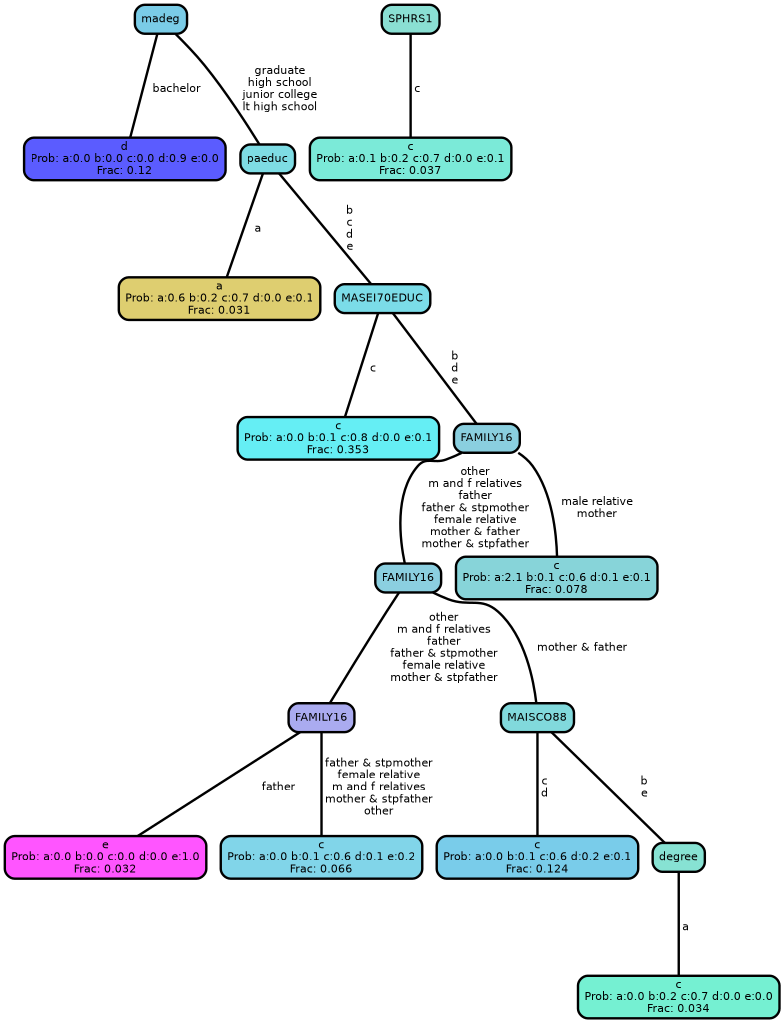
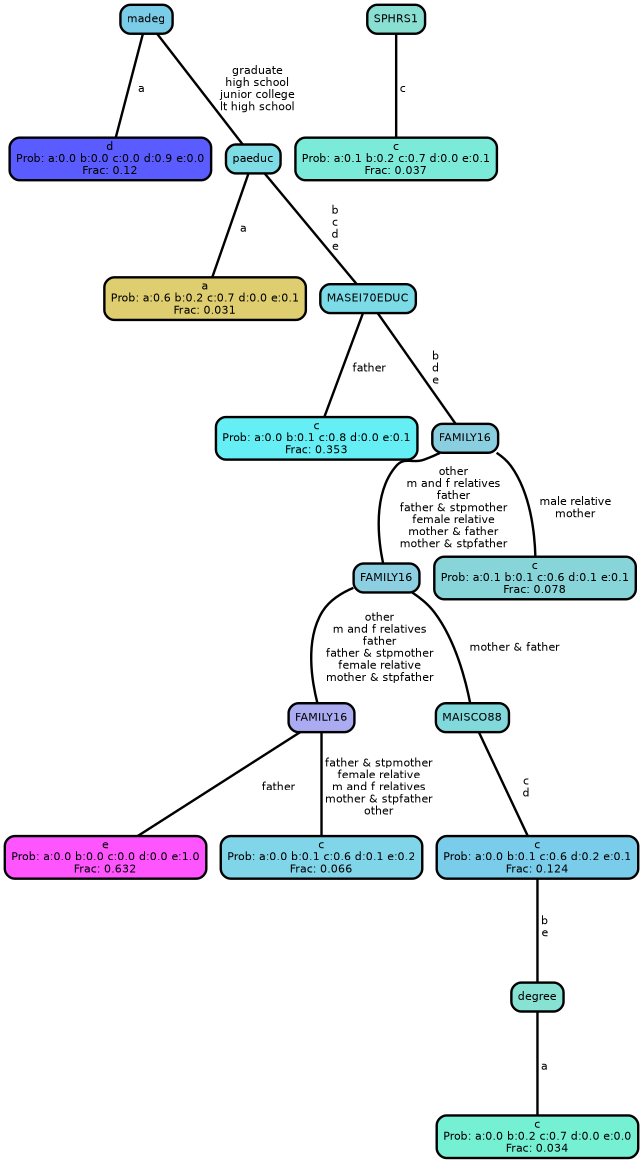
(175, 89) -> (140, 89)
(372, 368) -> (368, 368)
(557, 578) -> (535, 578)
(608, 788) -> (537, 931)
(106, 857) -> (106, 857)
